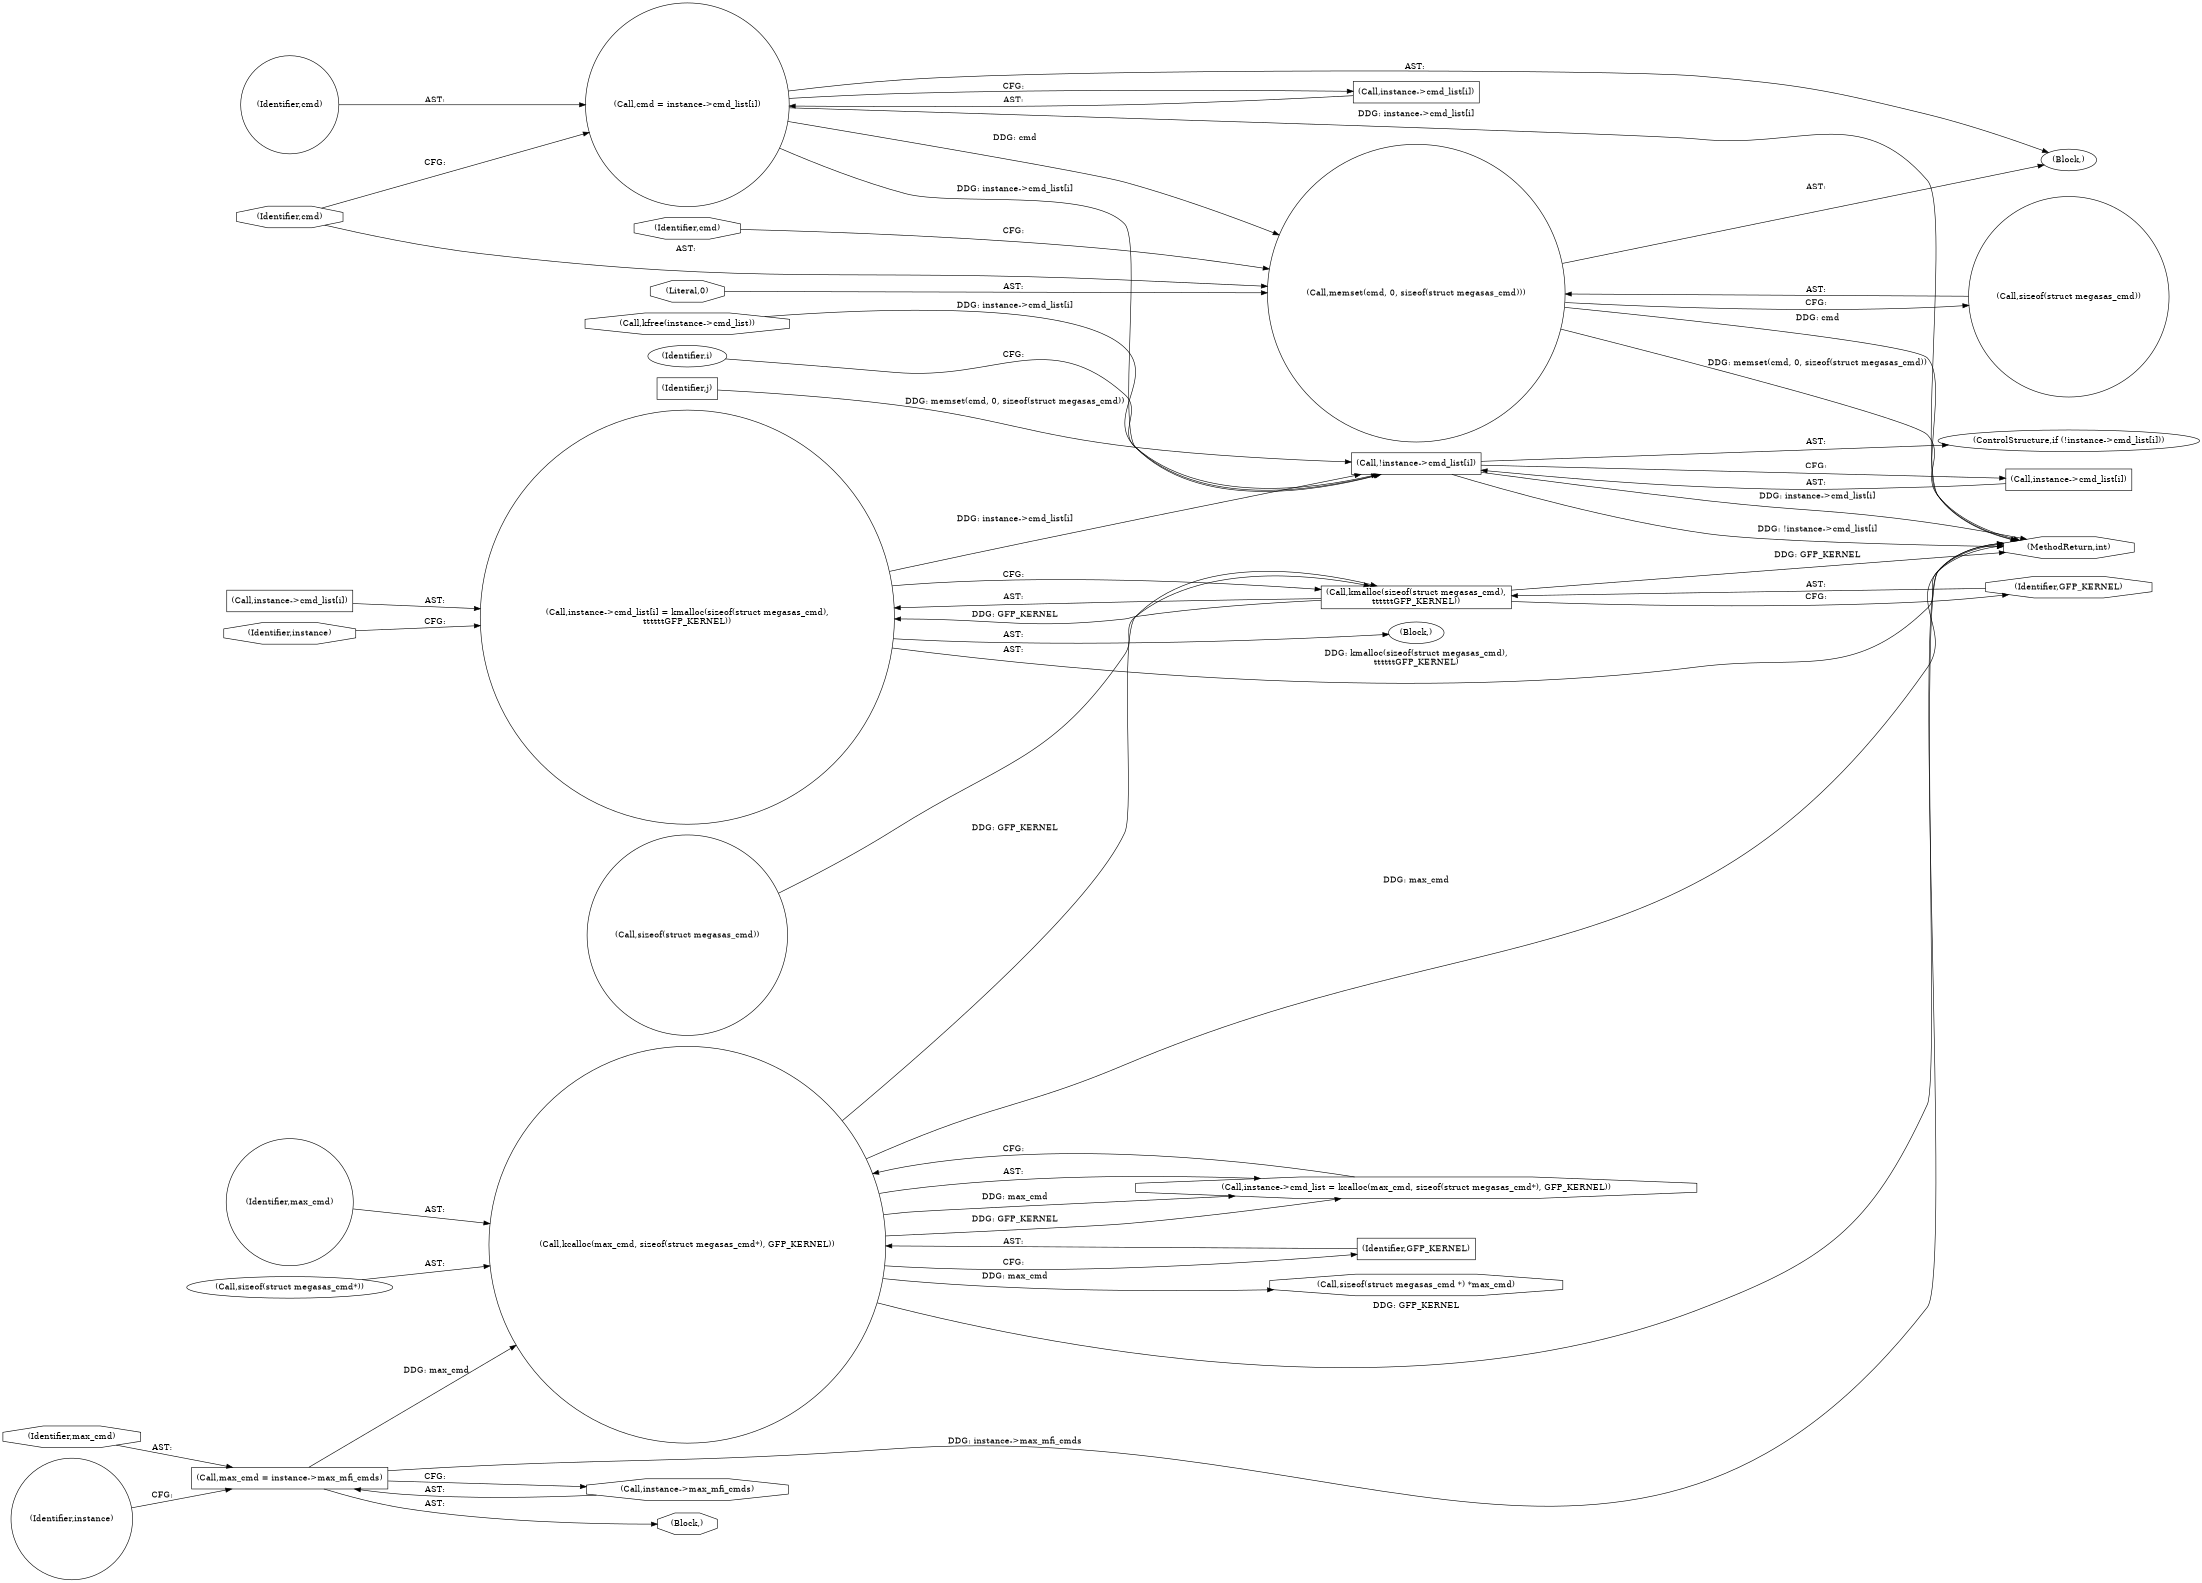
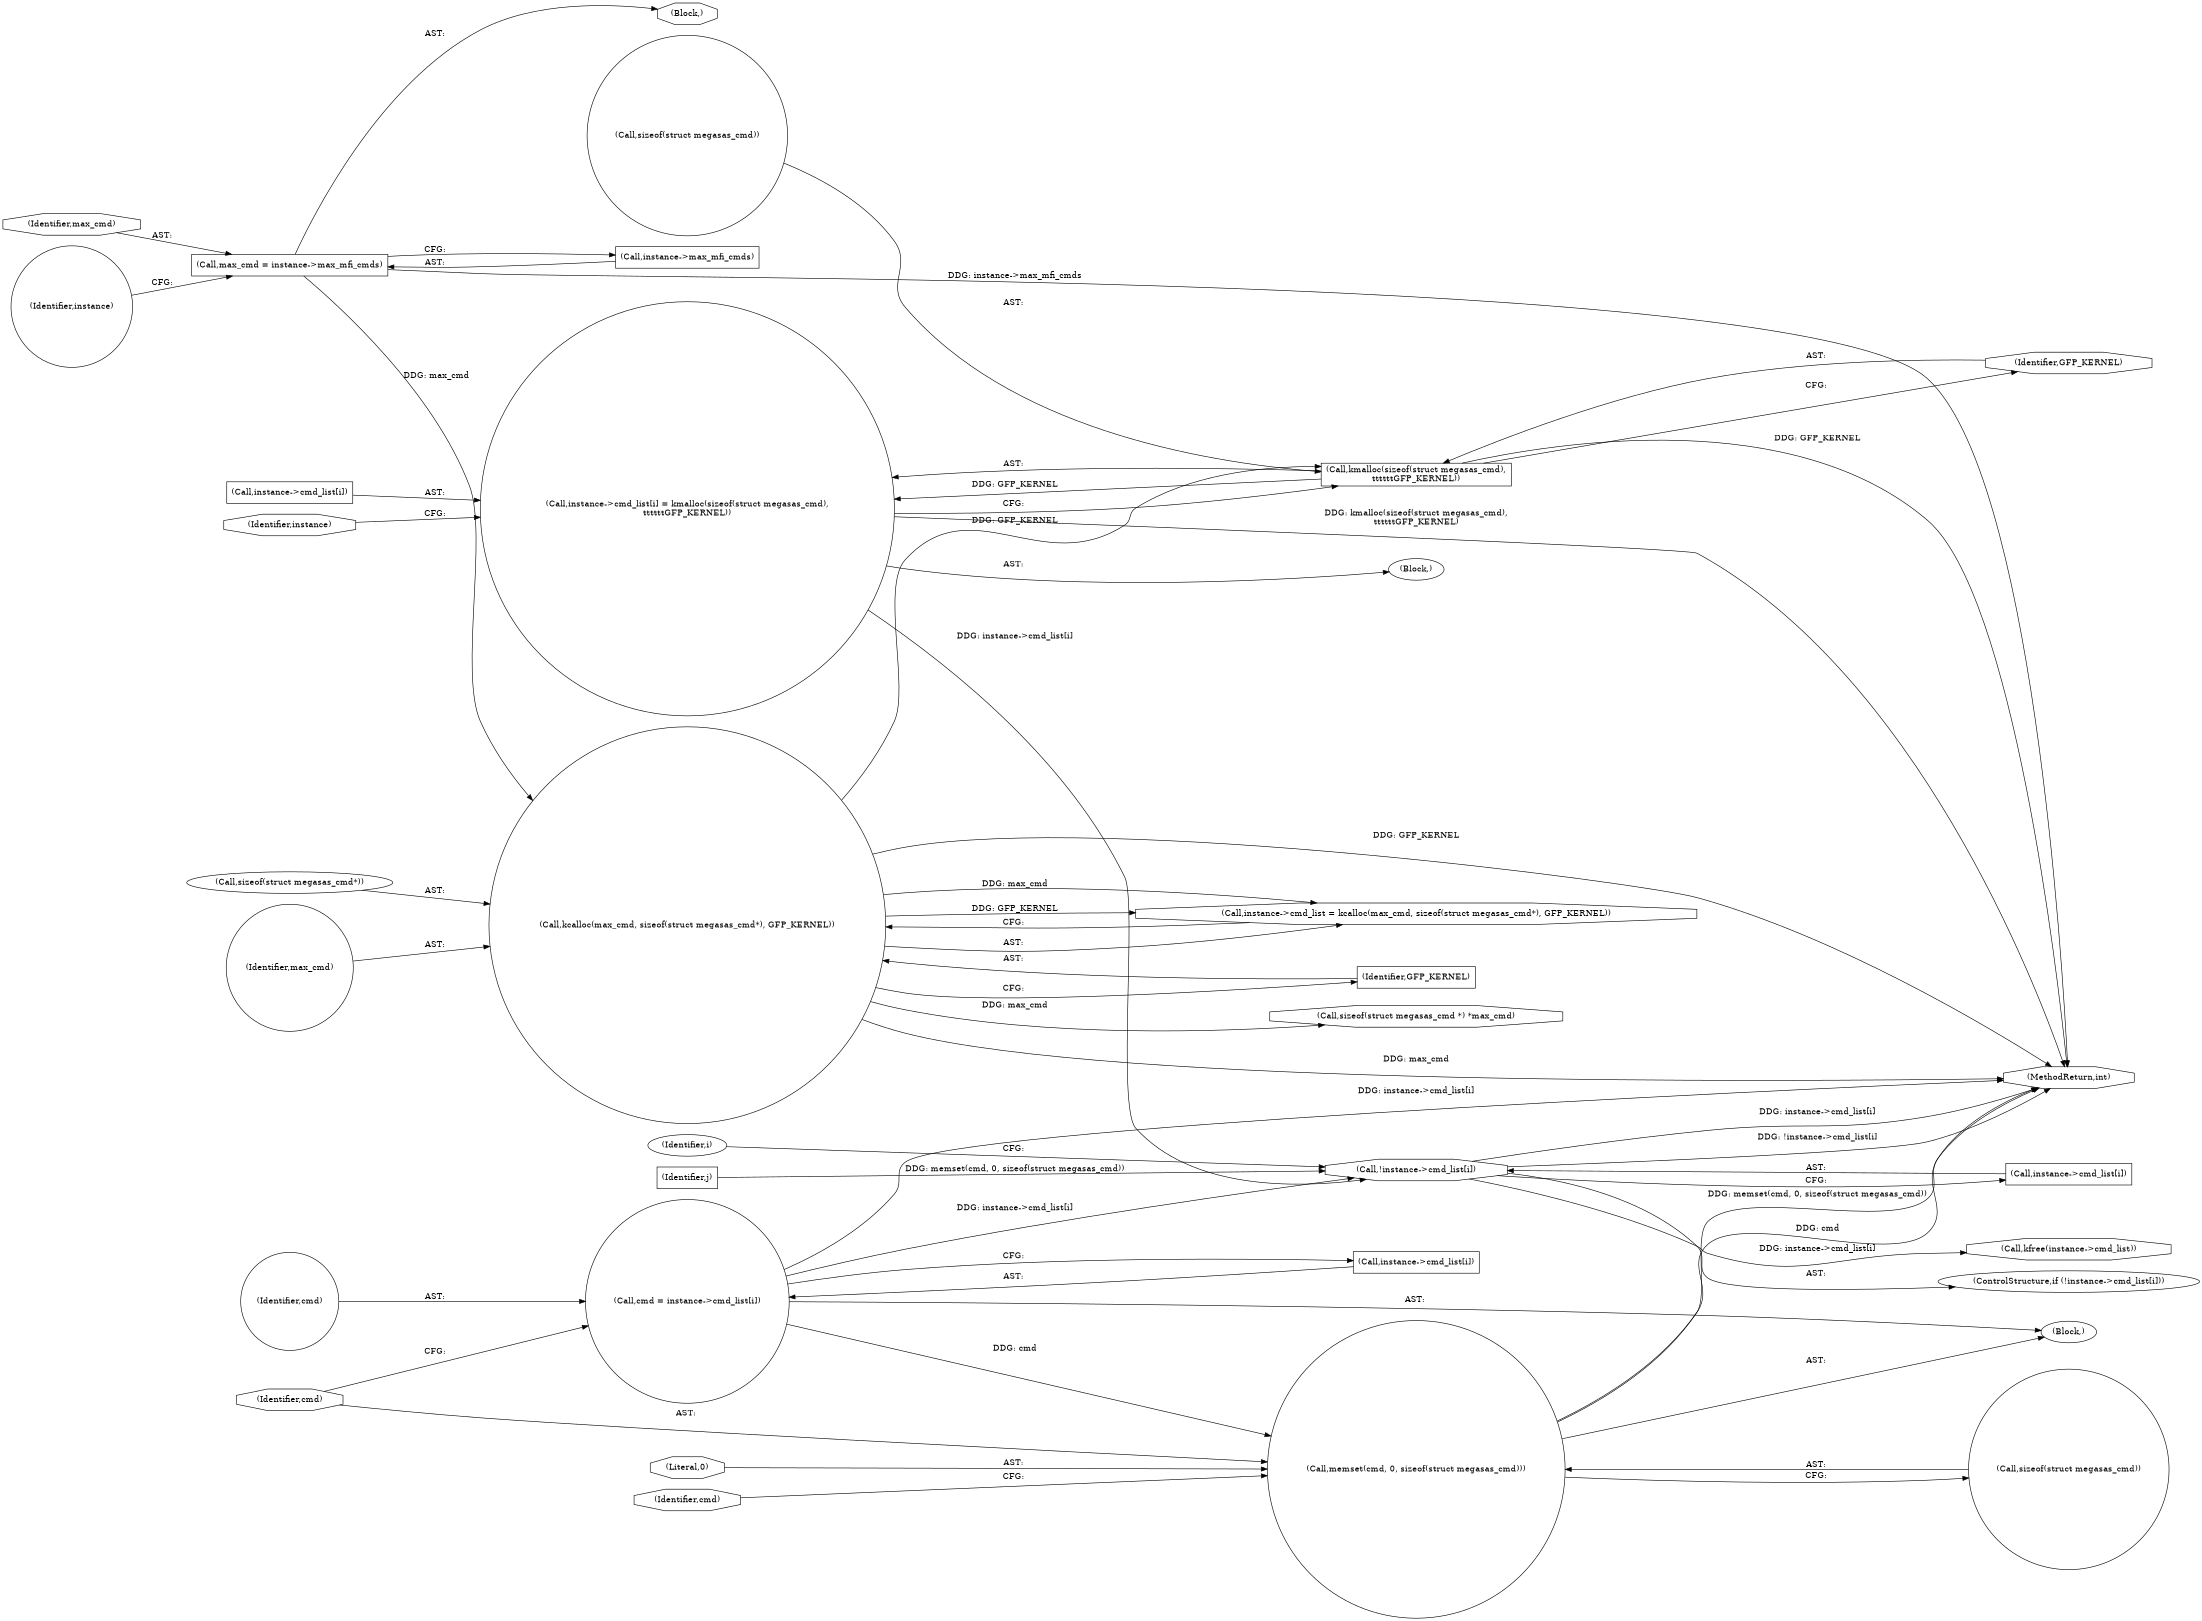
(1120, 345) -> (1710, 1254)
(1416, 464) -> (1416, 1170)
(687, 1490) -> (687, 257)
